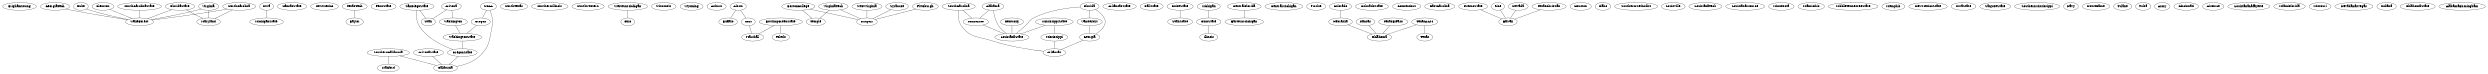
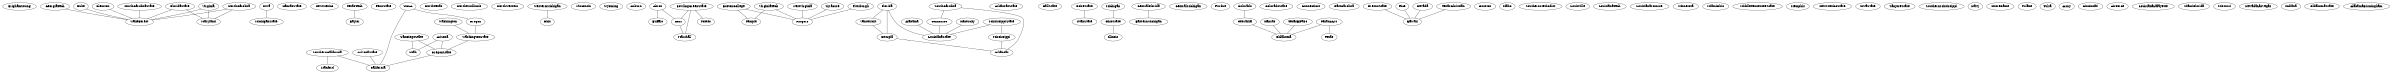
(452, 14) -> (442, 45)
none -> (685, 14)
(984, 14) -> none
